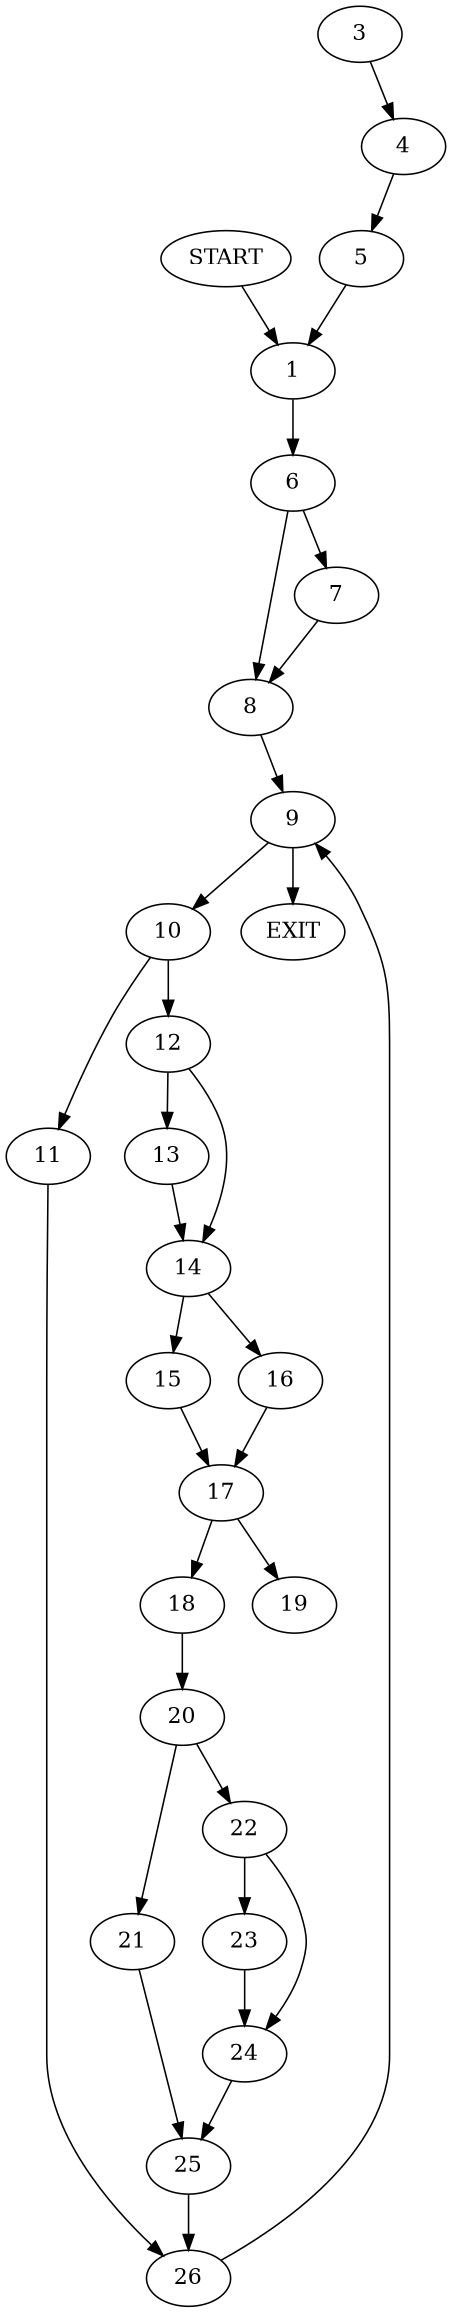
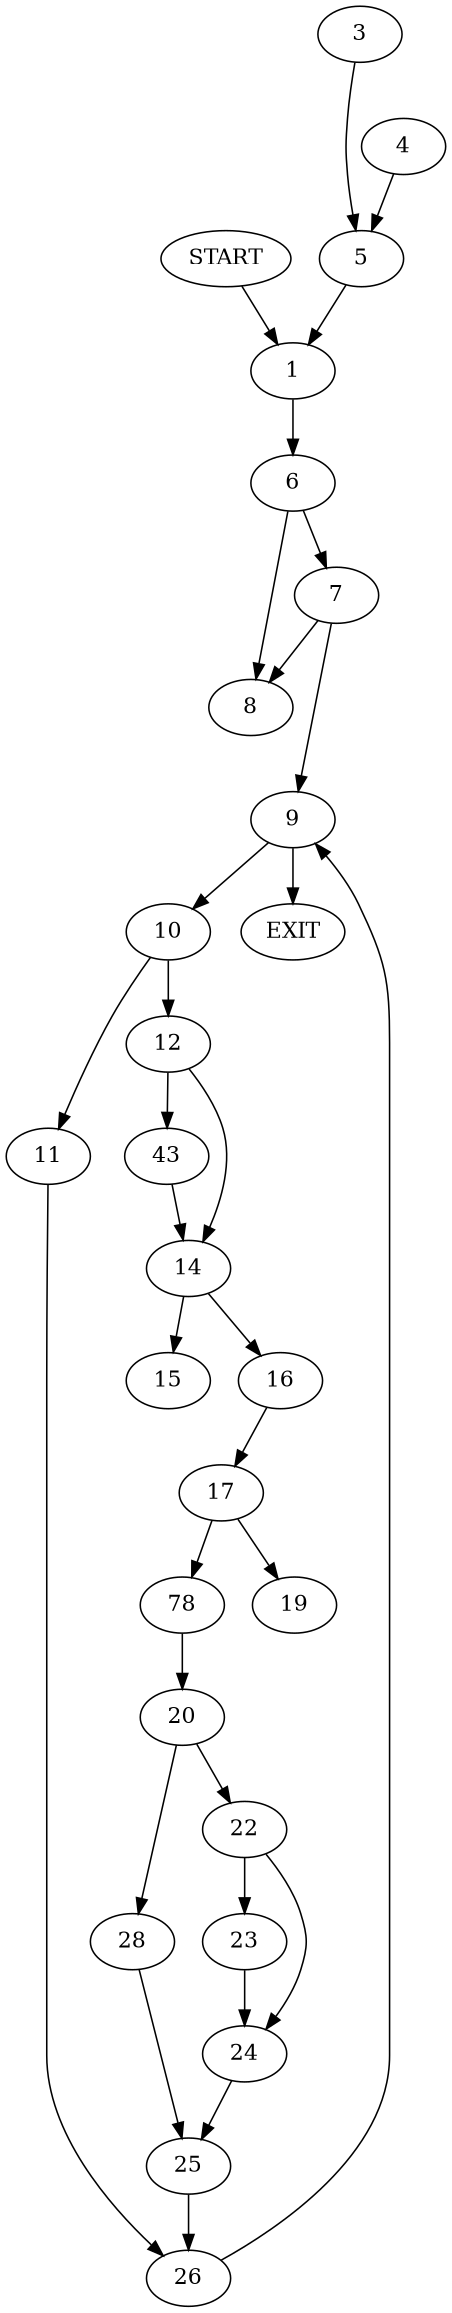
(379, 83) -> (346, 139)
(269, 756) -> (316, 700)
(167, 1156) -> (167, 1156)
(191, 1429) -> none
(182, 1605) -> (182, 1605)
(132, 1942) -> (132, 1942)
